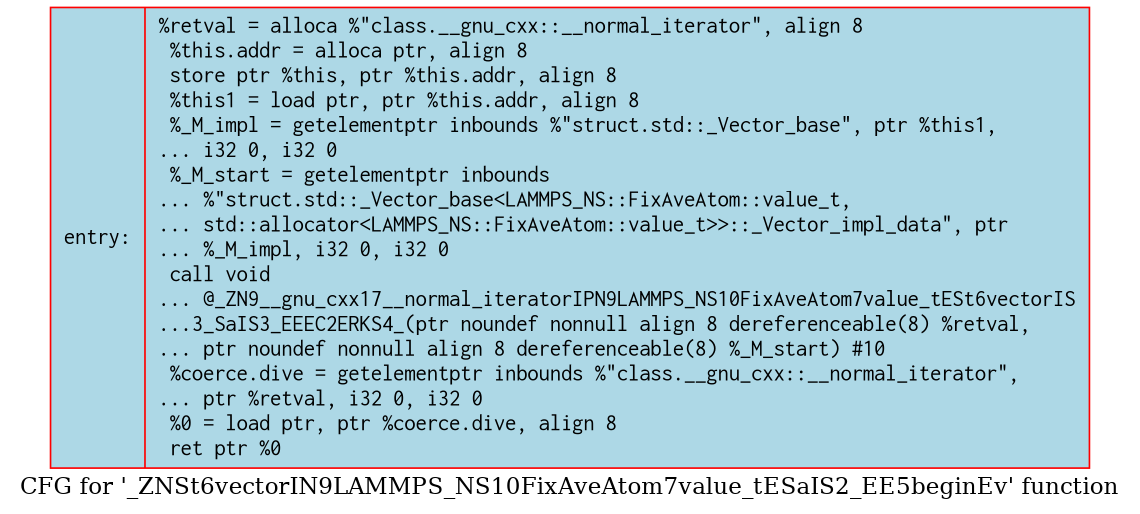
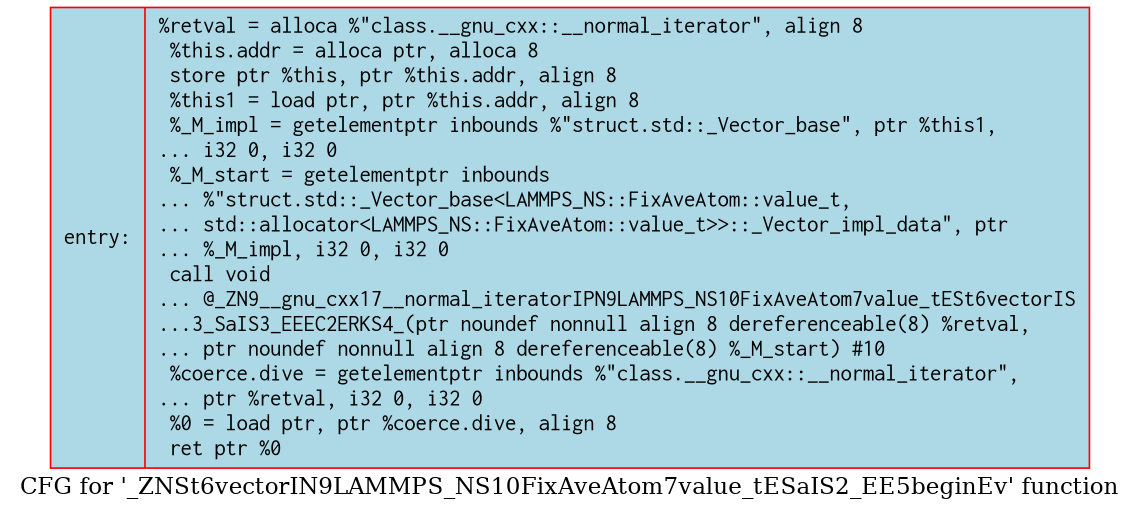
(343, 51) -> (349, 51)
